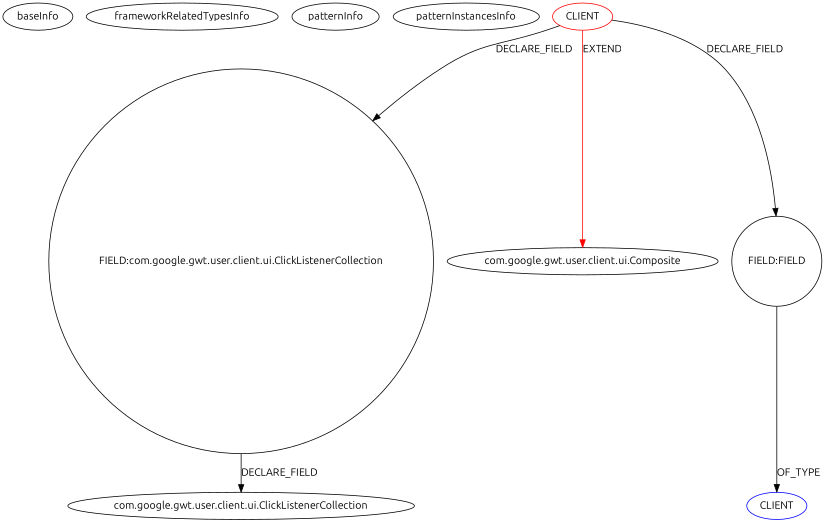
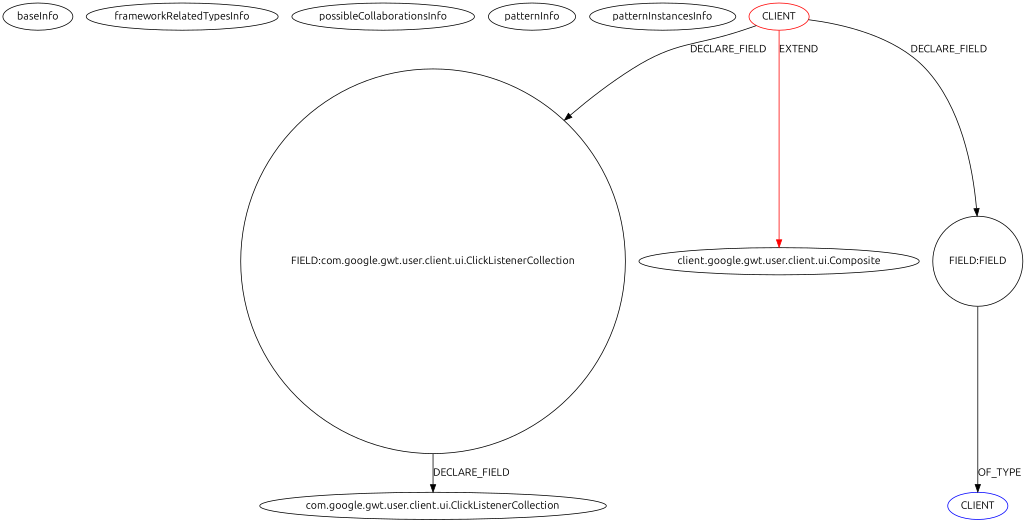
none -> (383, 17)
(583, 261) -> (779, 261)
